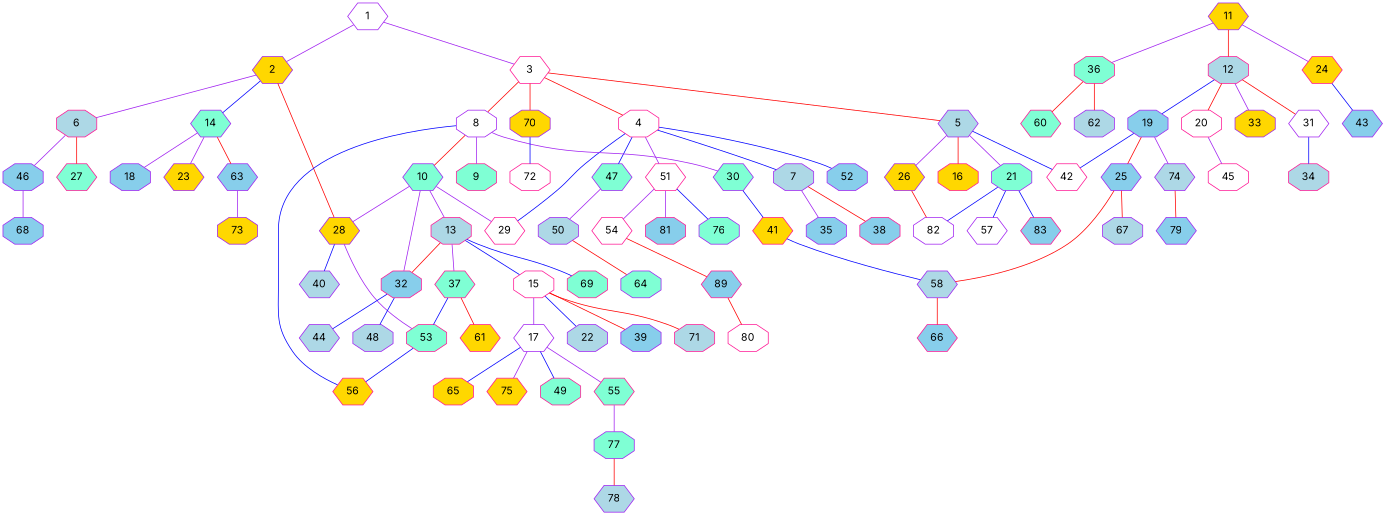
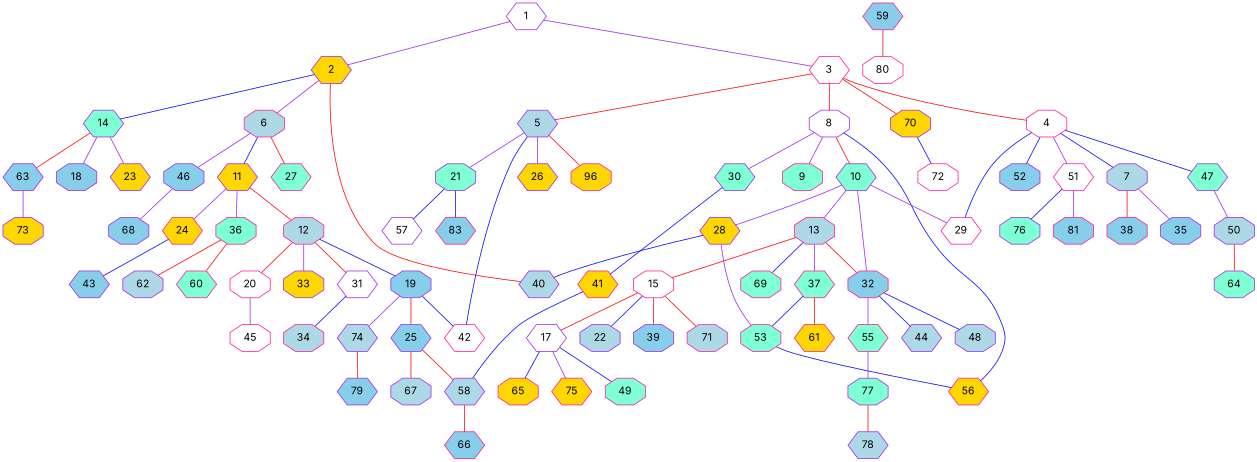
none -> (251, 150)
(306, 150) -> (369, 237)
(958, 177) -> (591, 177)
(612, 231) -> none
(934, 231) -> none
(492, 258) -> (734, 258)
(721, 284) -> (883, 16)
(534, 311) -> (599, 311)
(574, 365) -> (868, 311)
